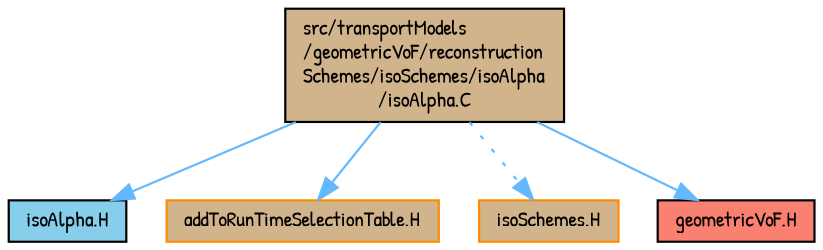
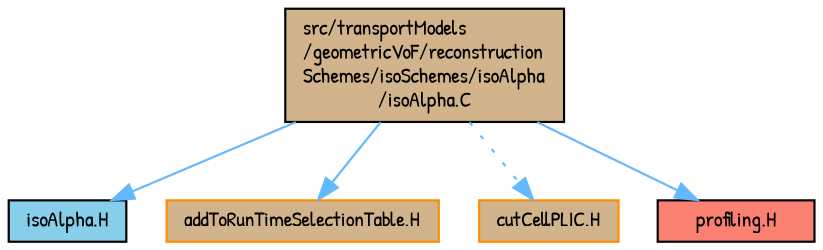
(549, 221) -> (549, 221)
(736, 221) -> (736, 221)
